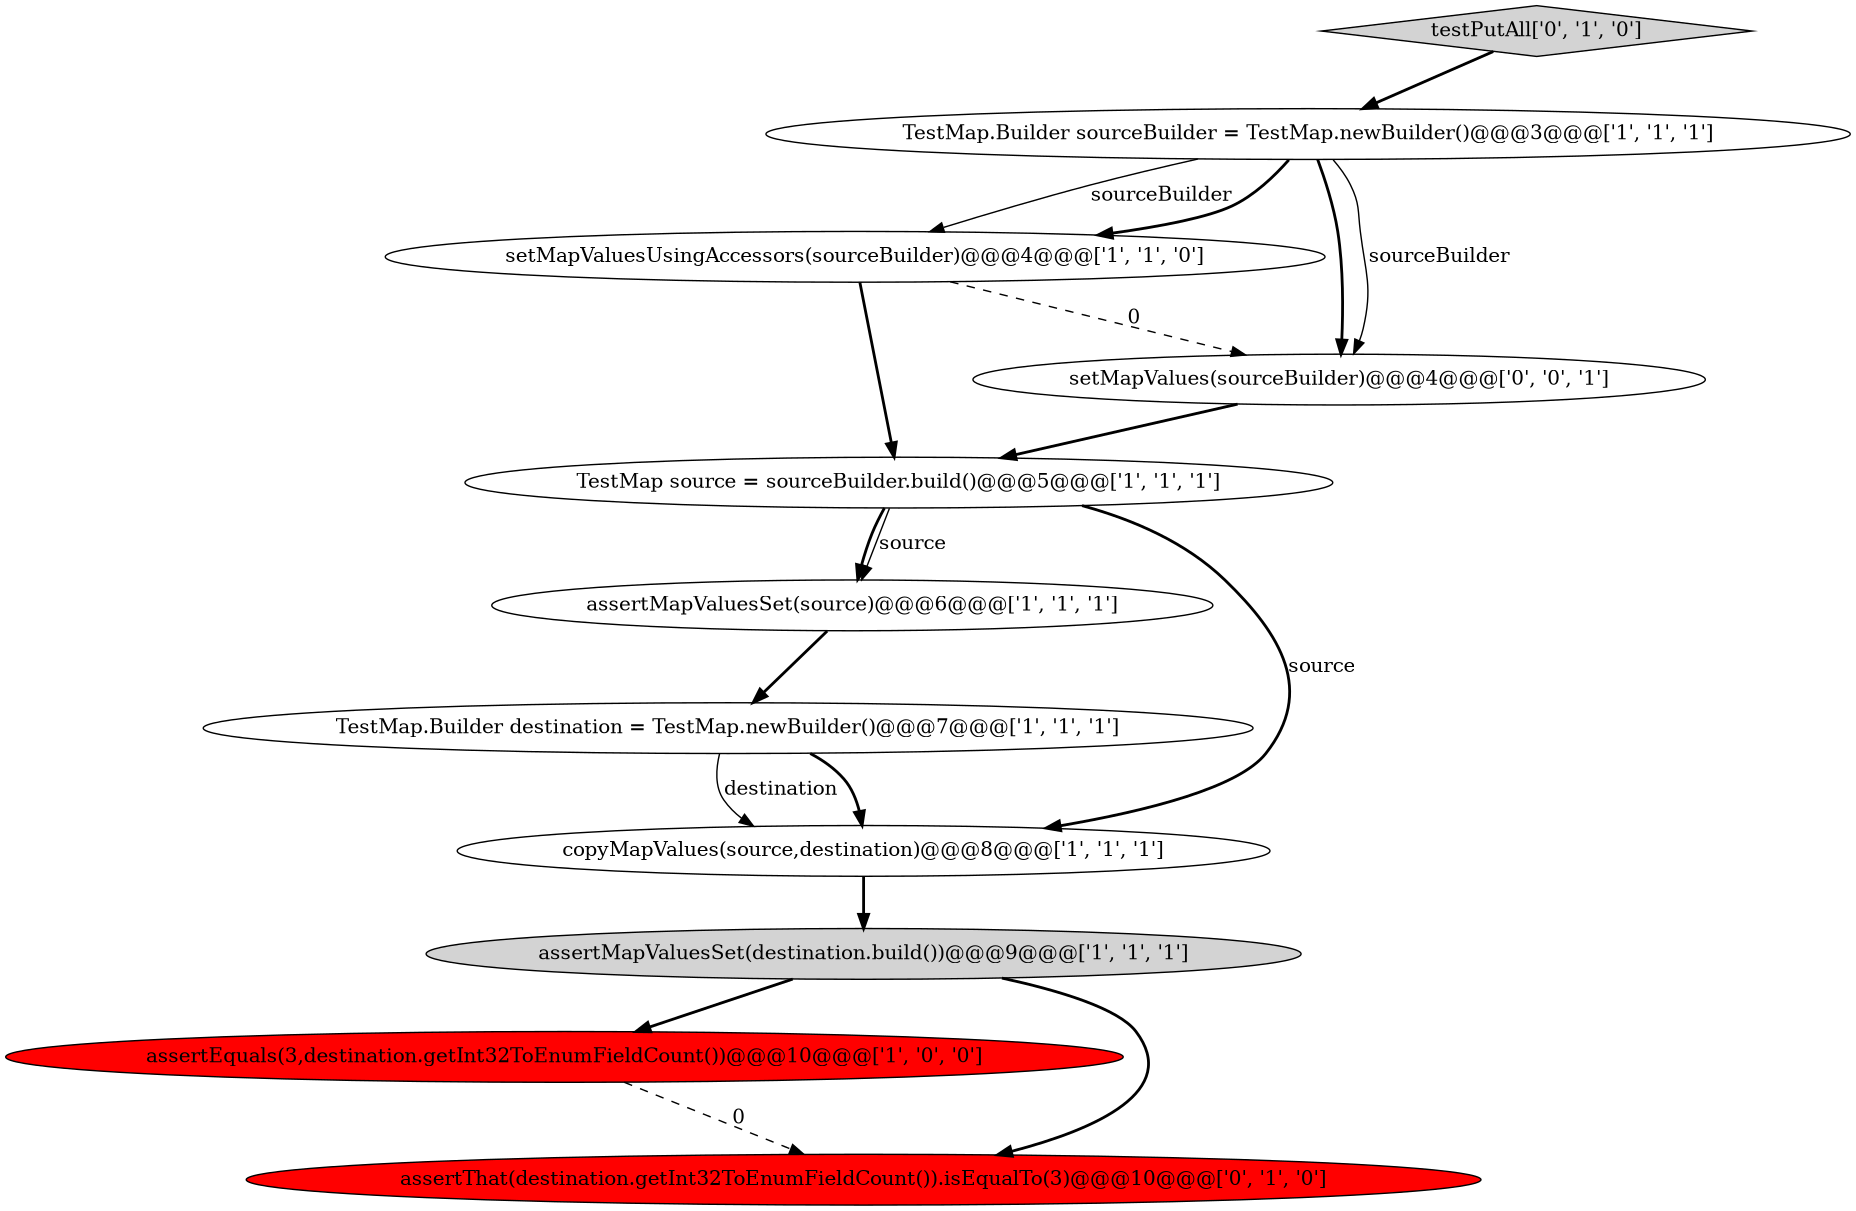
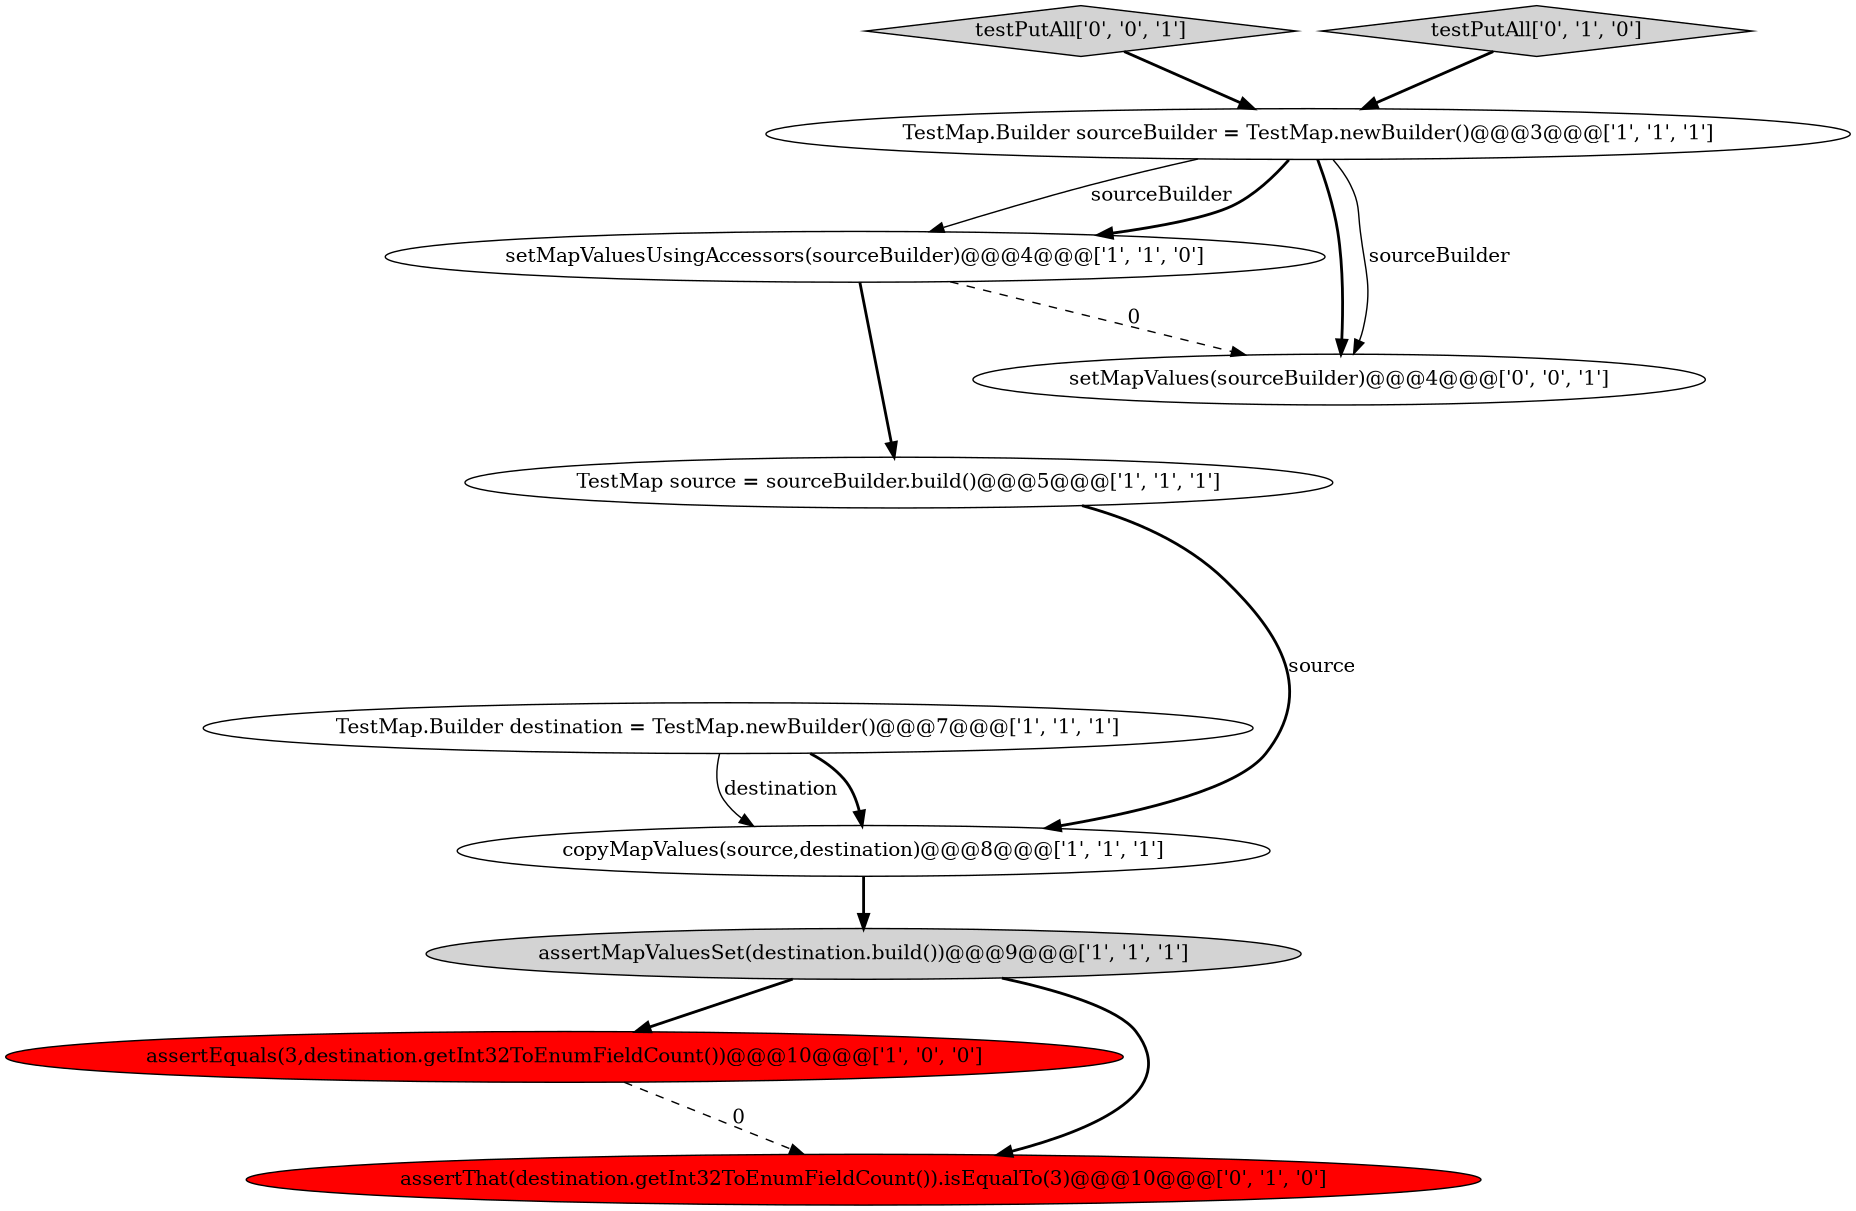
none -> (1081, 31)
(1127, 429) -> none
(852, 605) -> none
